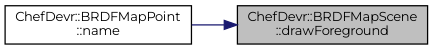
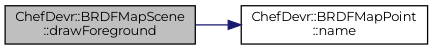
(208, 25) -> (212, 25)
